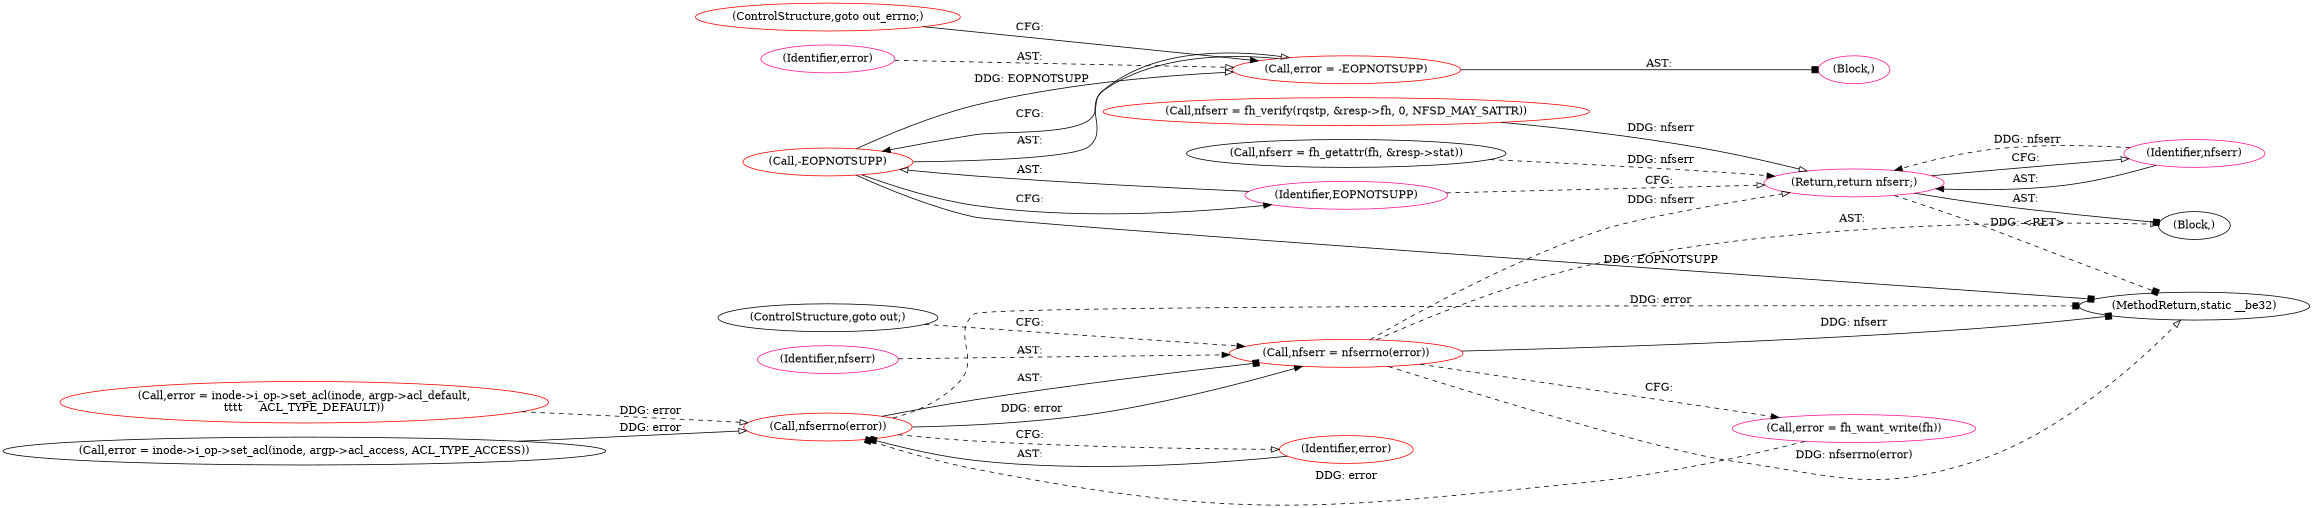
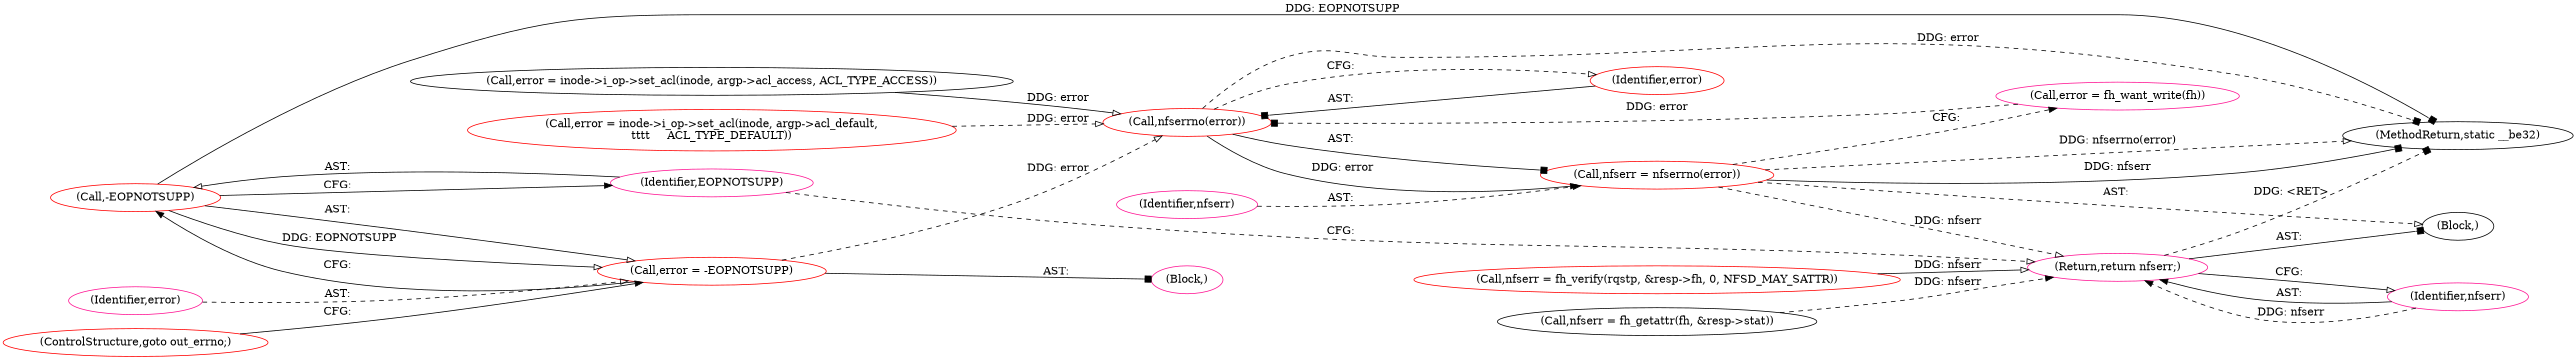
none -> (964, 219)
(828, 318) -> none
